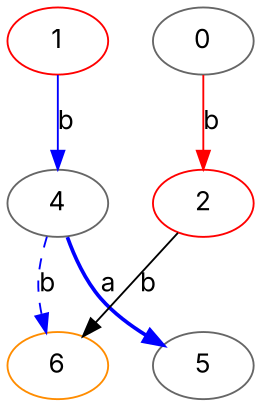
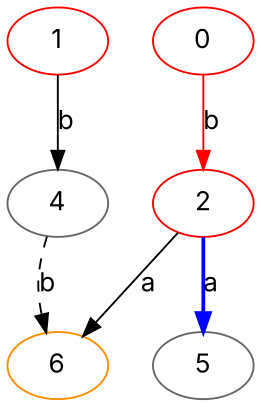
(203, 41) -> (203, 41)
(58, 113) -> (58, 113)
(39, 275) -> (39, 275)
(148, 284) -> (148, 284)
(97, 294) -> (203, 275)
